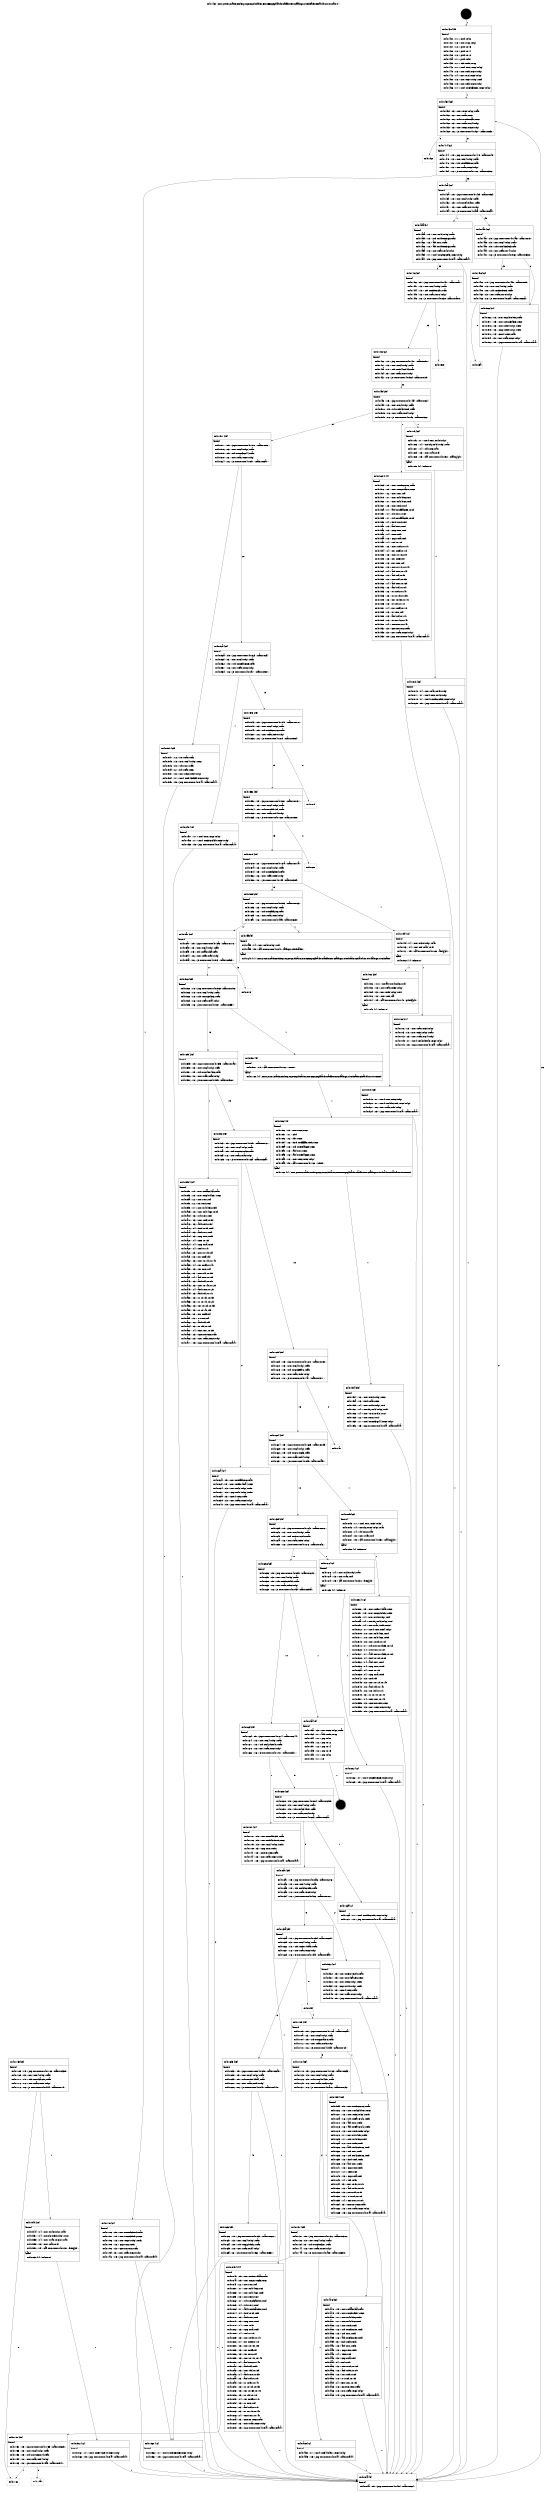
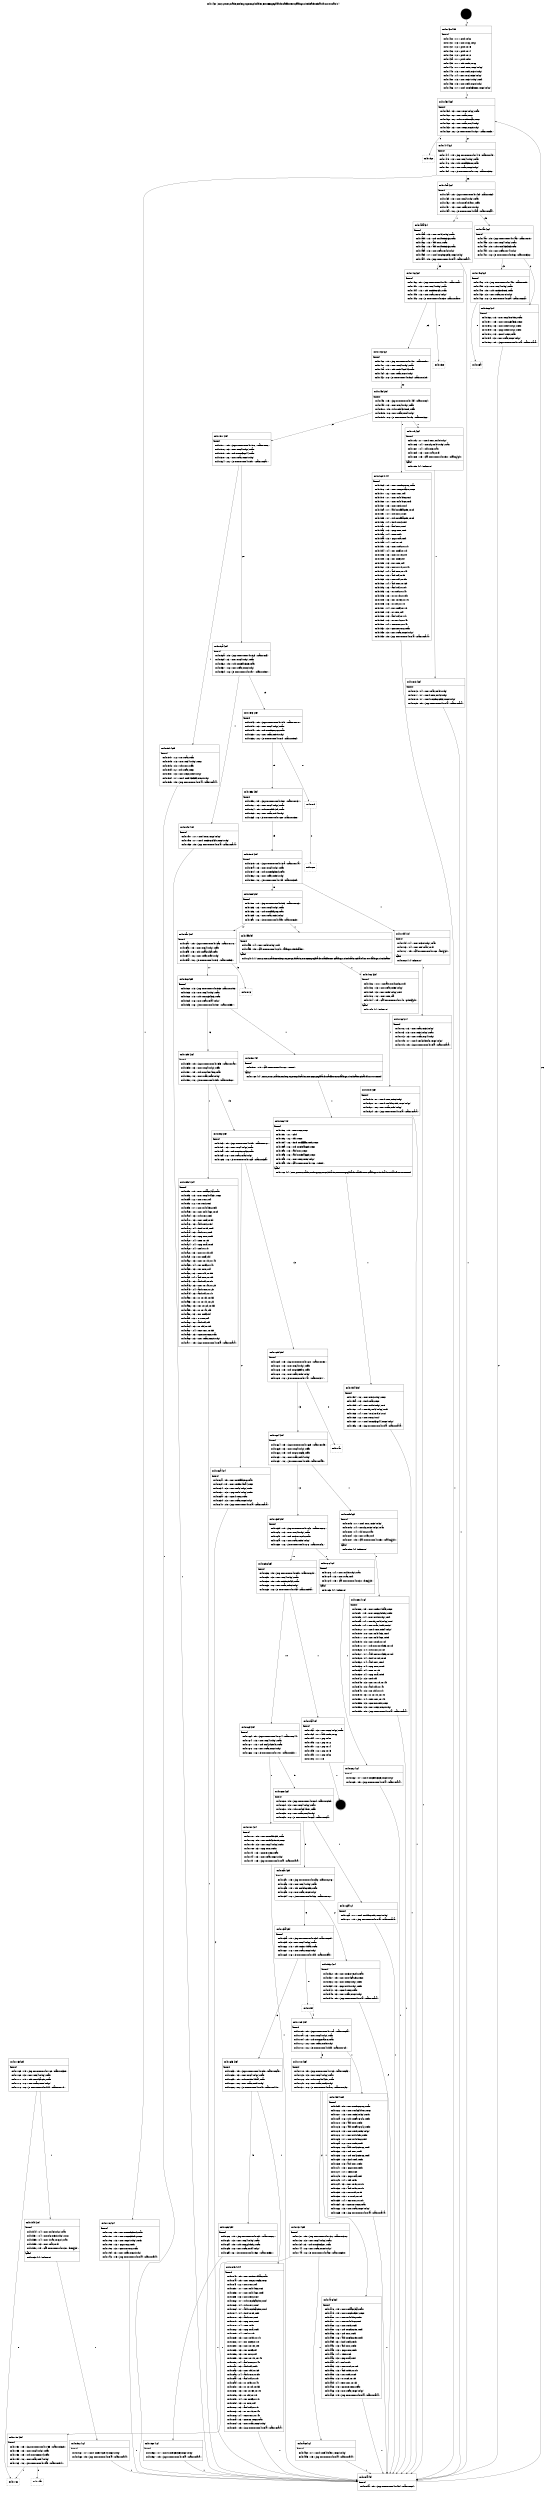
(298, 841) -> (310, 836)
(408, 967) -> (350, 968)
(154, 2350) -> (141, 2472)
